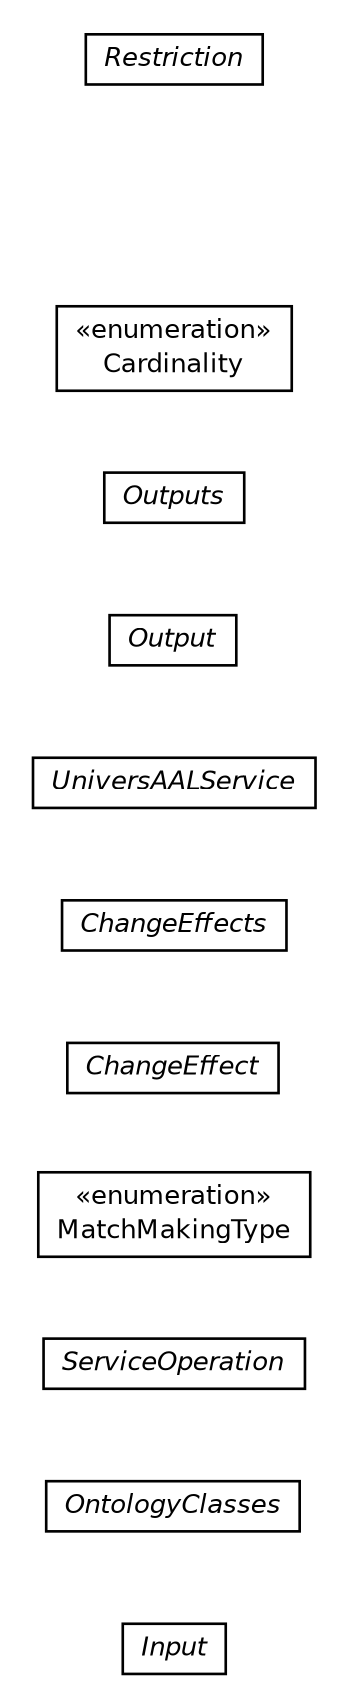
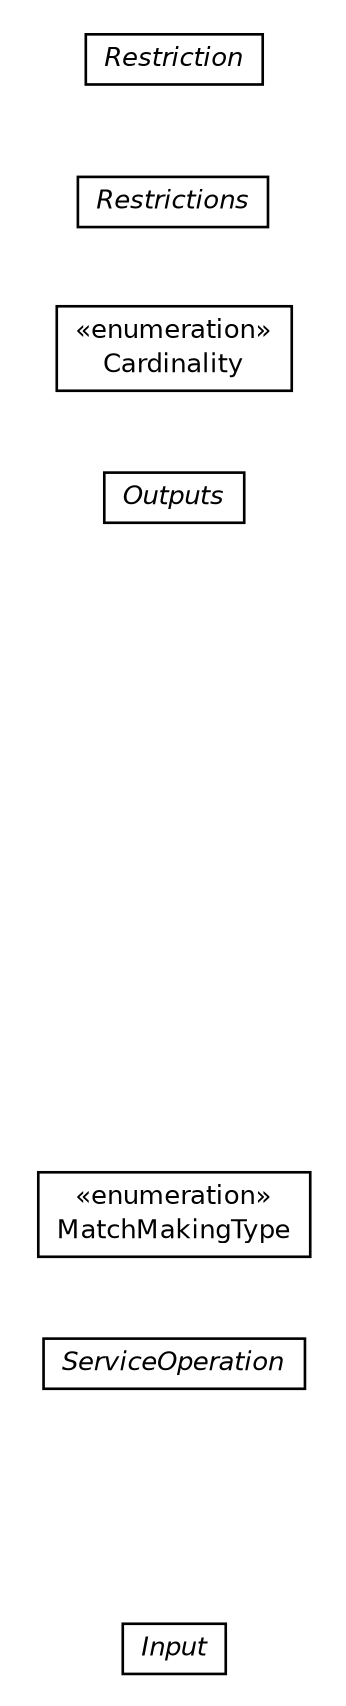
none -> (173, 201)
(173, 639) -> none
(173, 782) -> none
(173, 924) -> none
(173, 1067) -> none
(173, 1505) -> none
